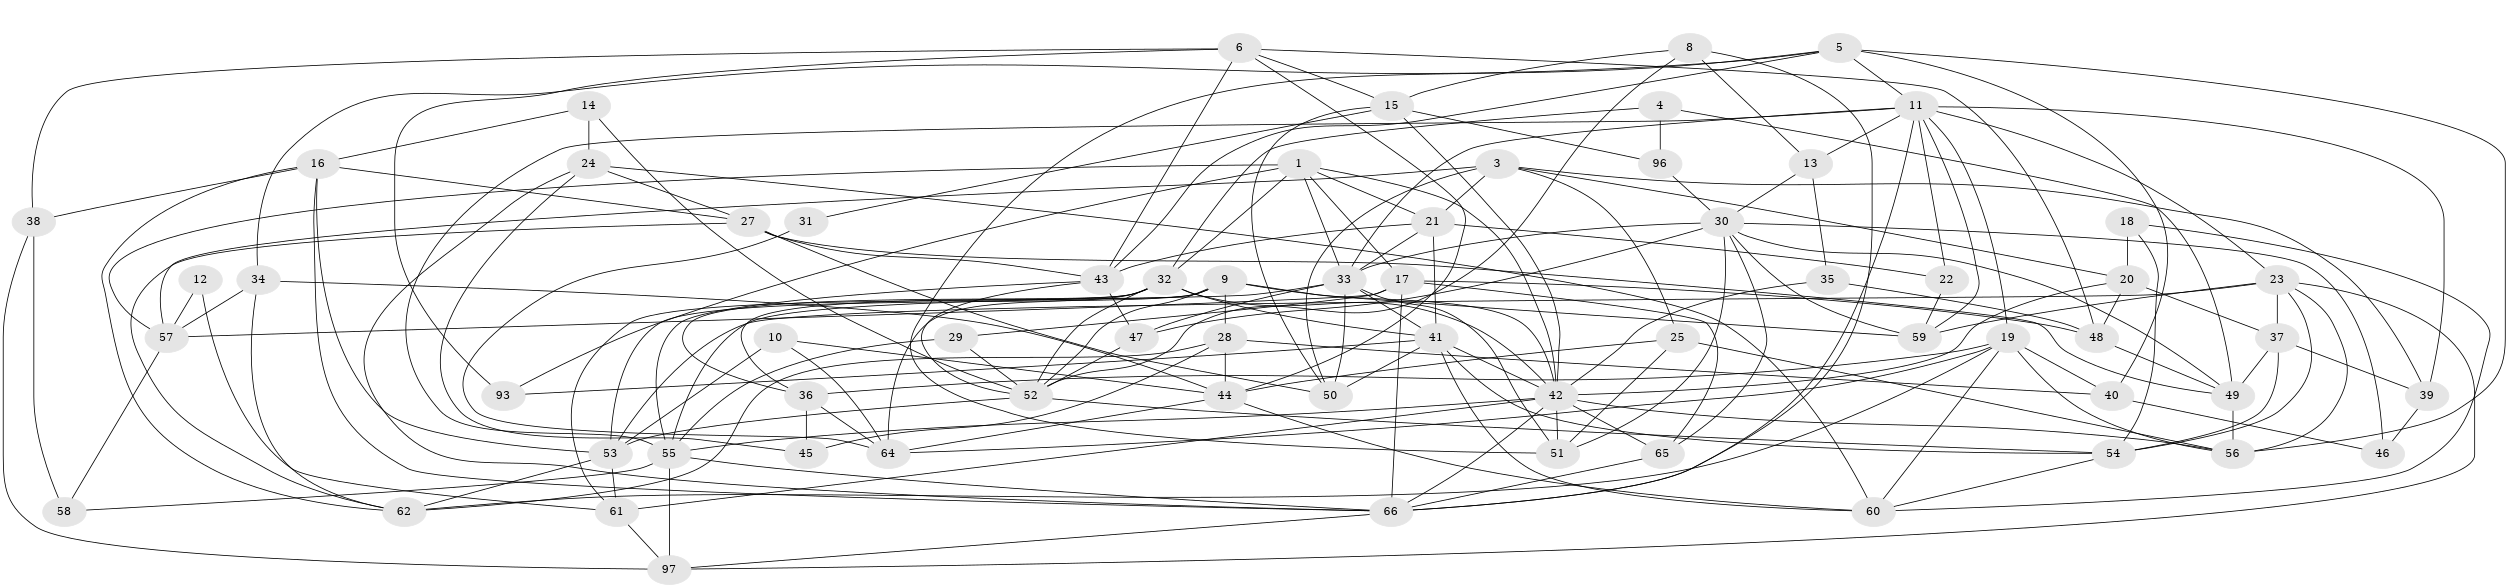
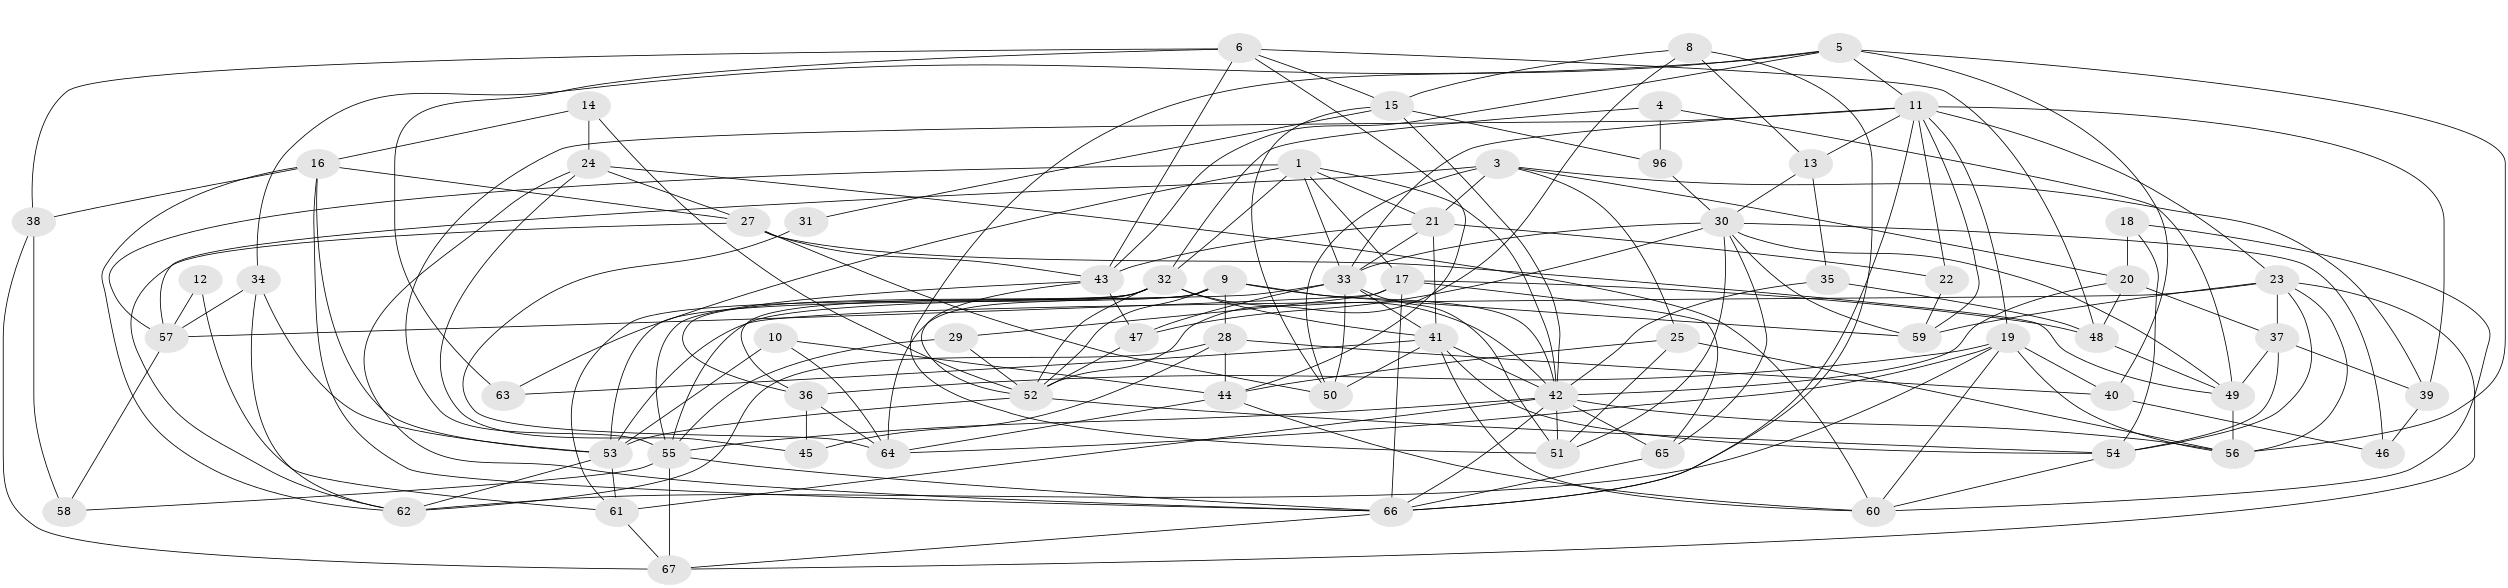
(702, 299) -> (387, 423)
(503, 396) -> (503, 396)
(669, 570) -> (669, 570)
